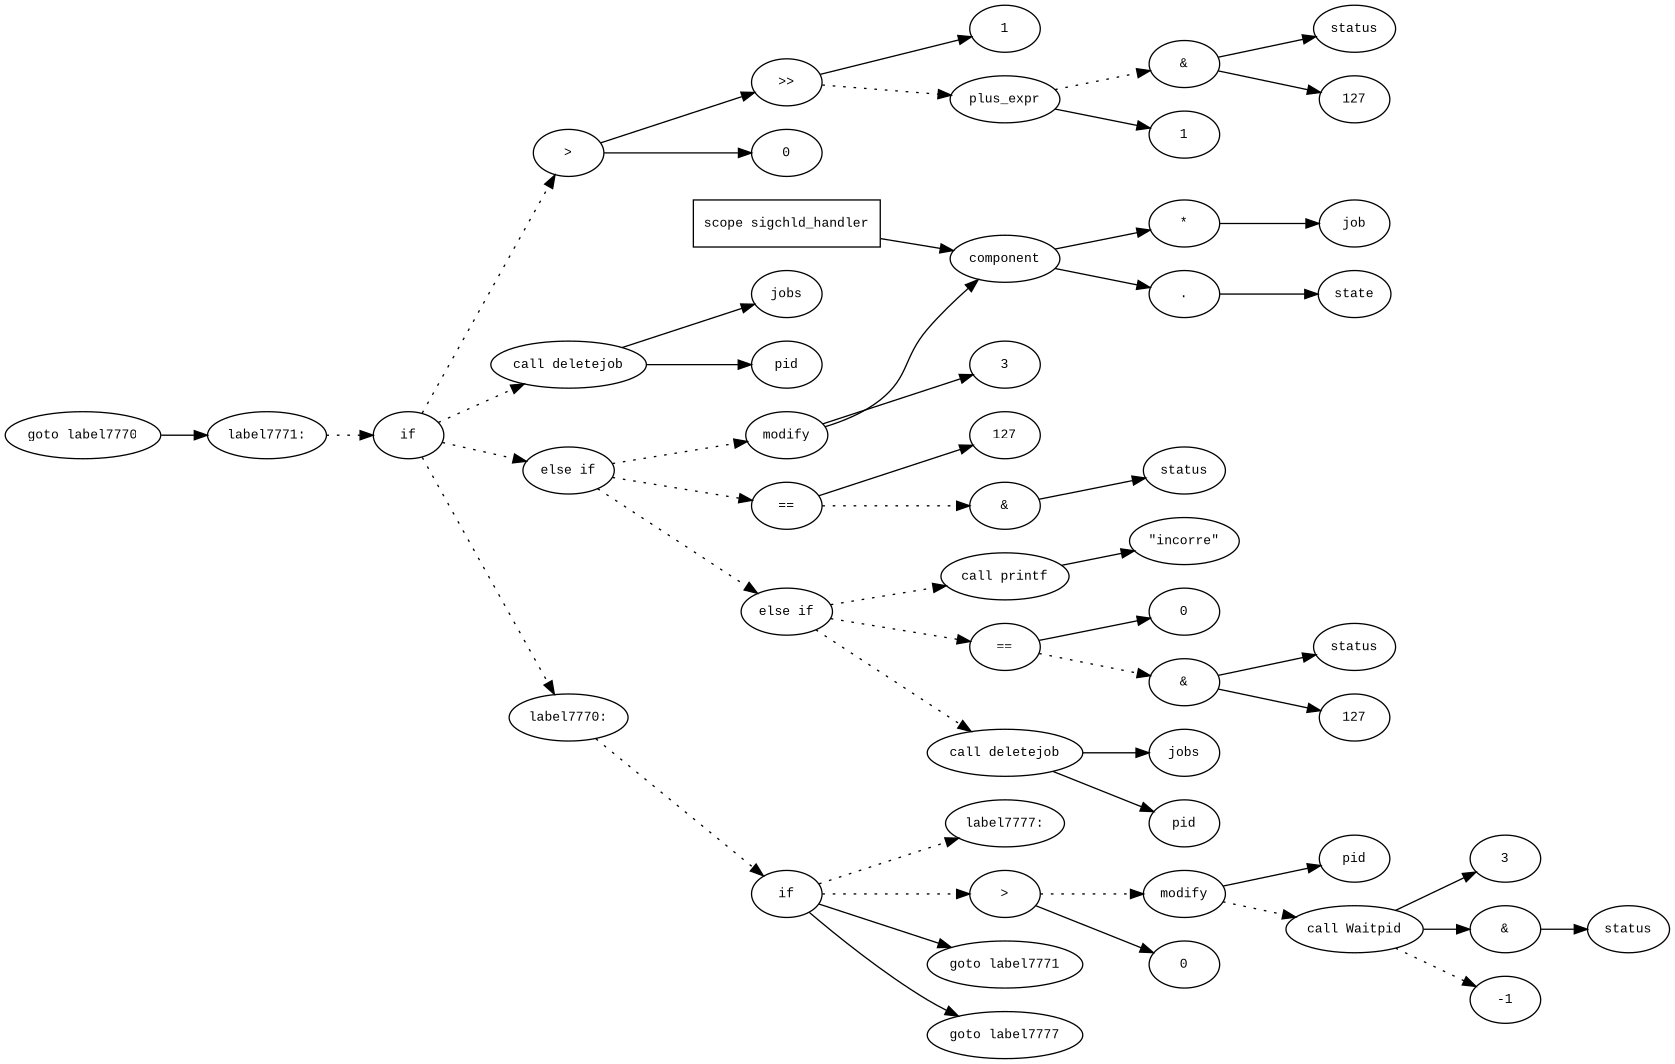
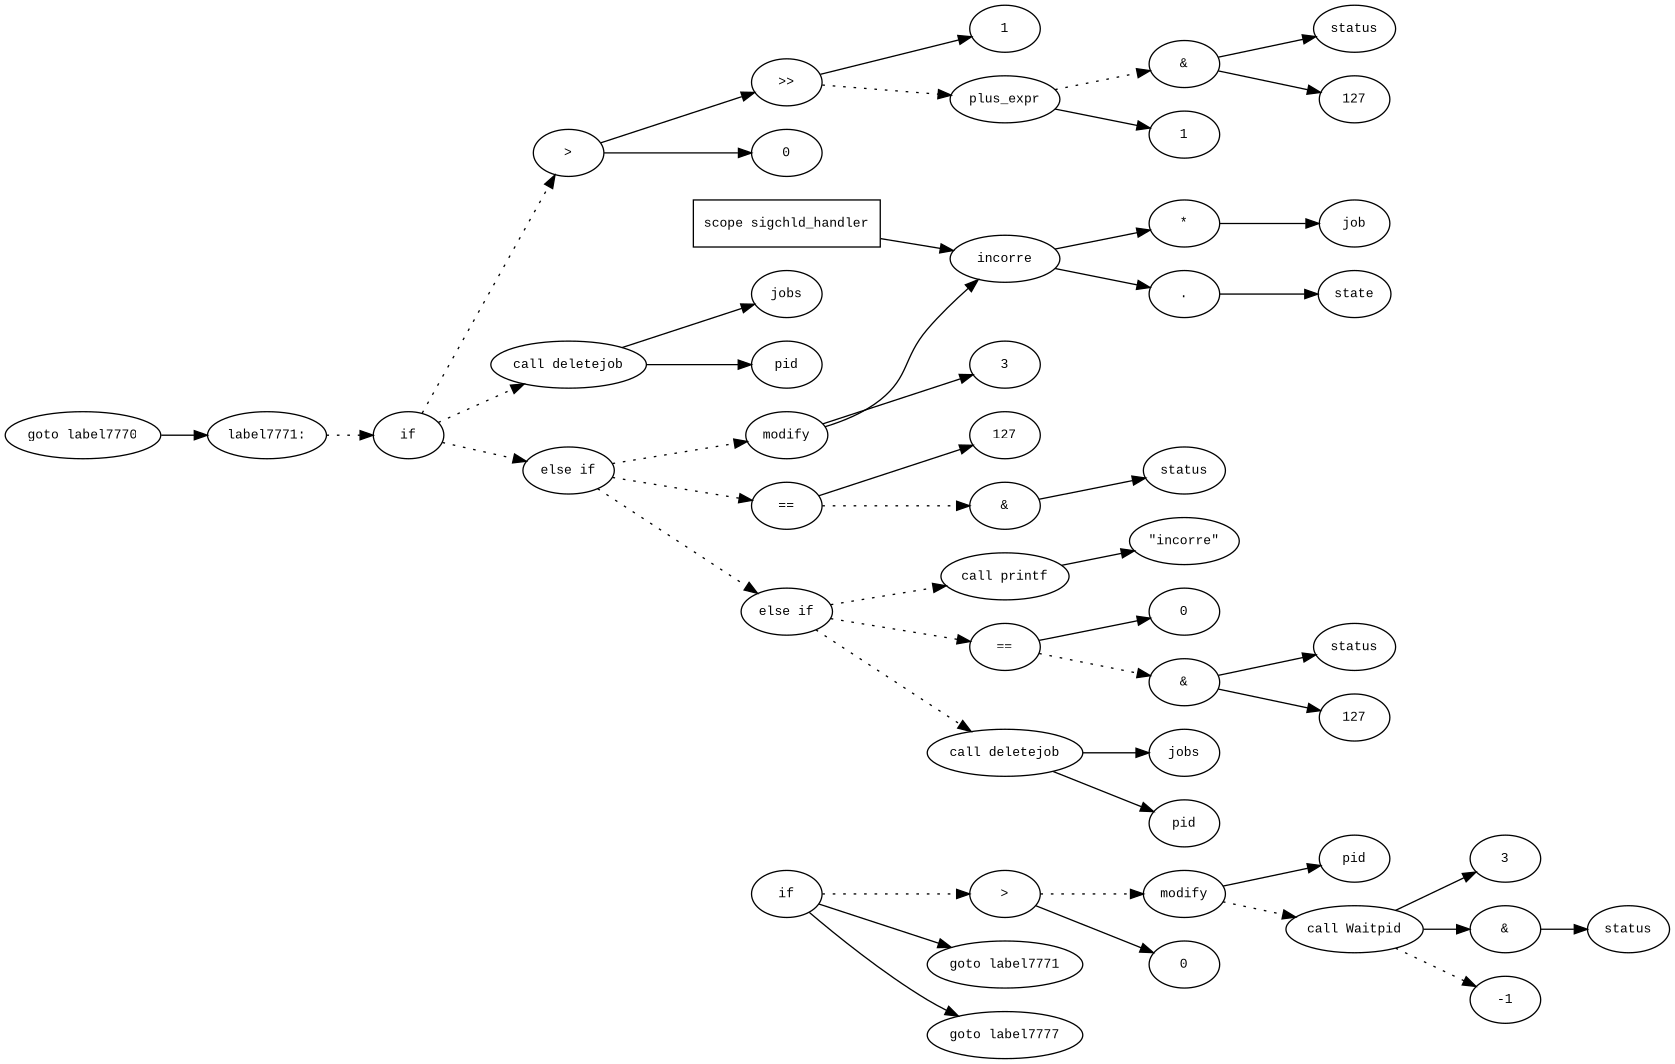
(1005, 259) -> (1005, 259)
(569, 718) -> none
(1005, 823) -> none
